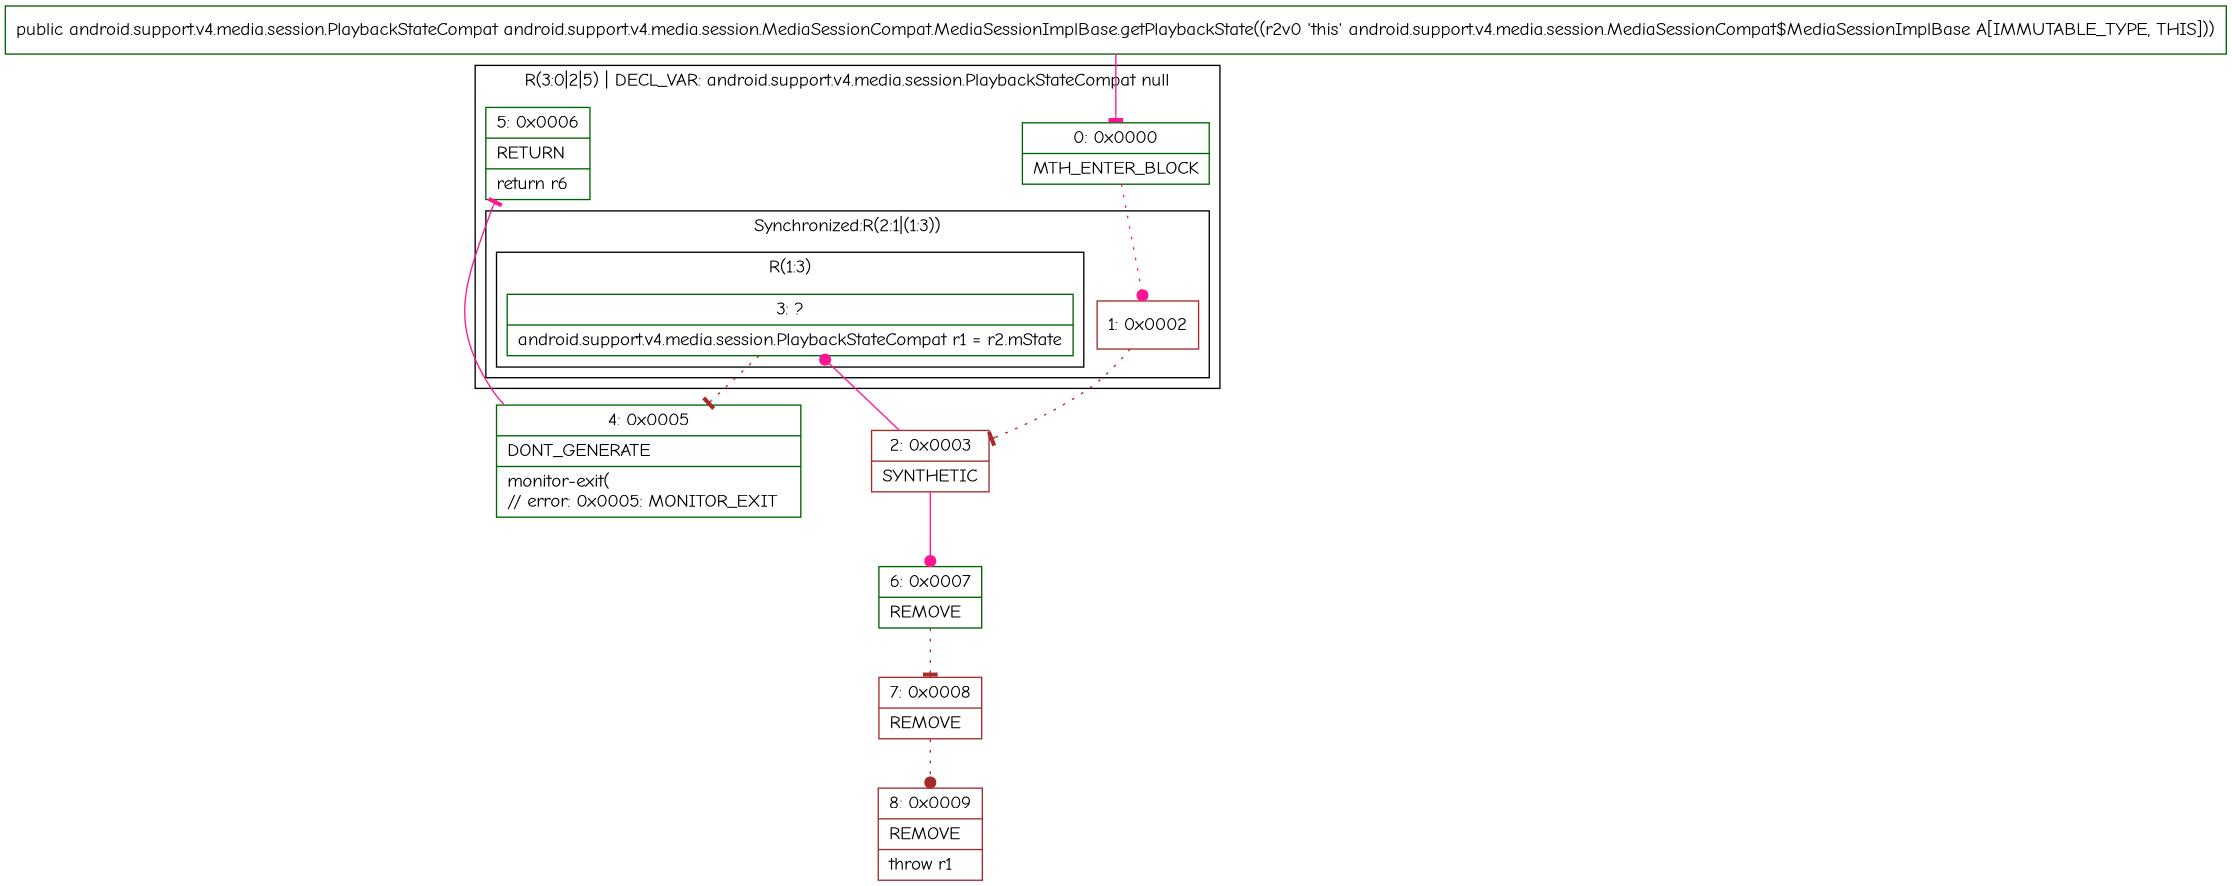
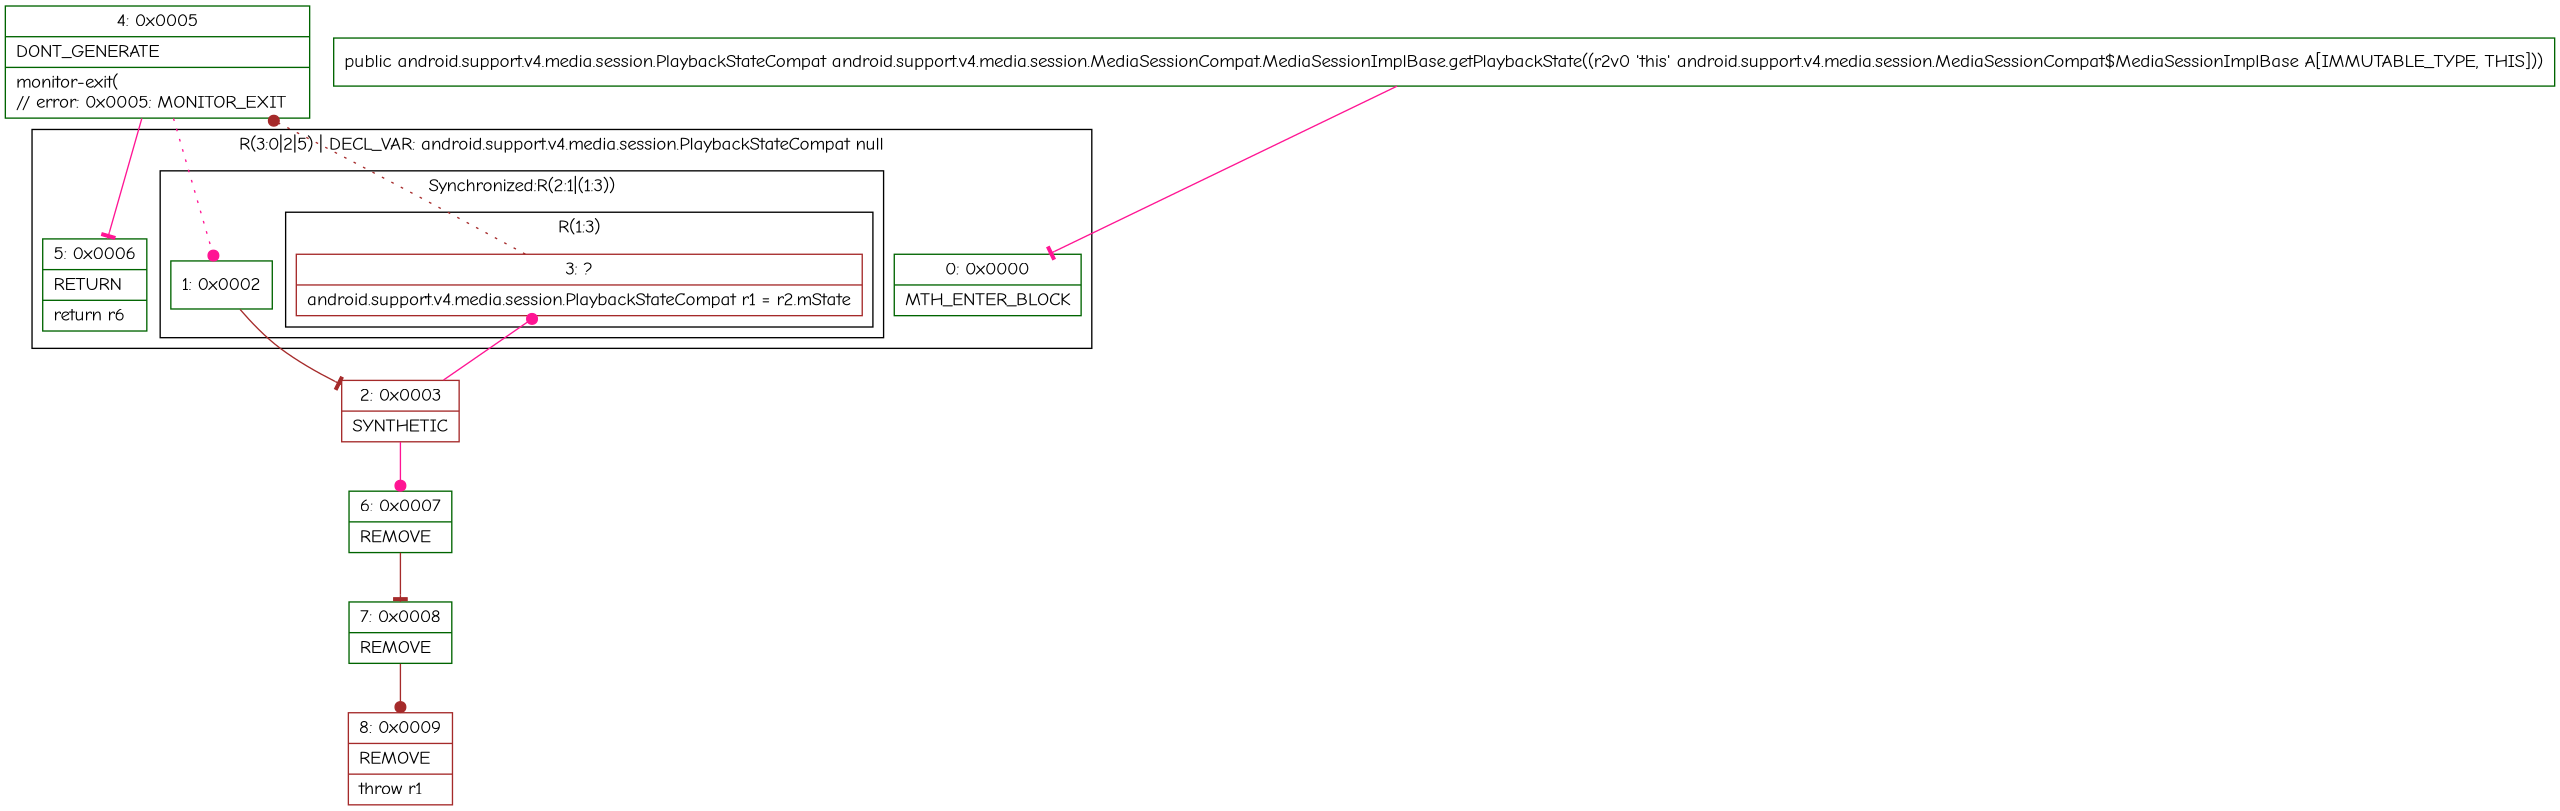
(1131, 237) -> (193, 184)
(790, 325) -> (579, 285)
(1148, 325) -> (222, 285)
(735, 378) -> (402, 188)
(1069, 402) -> (293, 358)
(930, 649) -> (400, 574)
(930, 708) -> (400, 633)
(930, 758) -> (400, 683)
